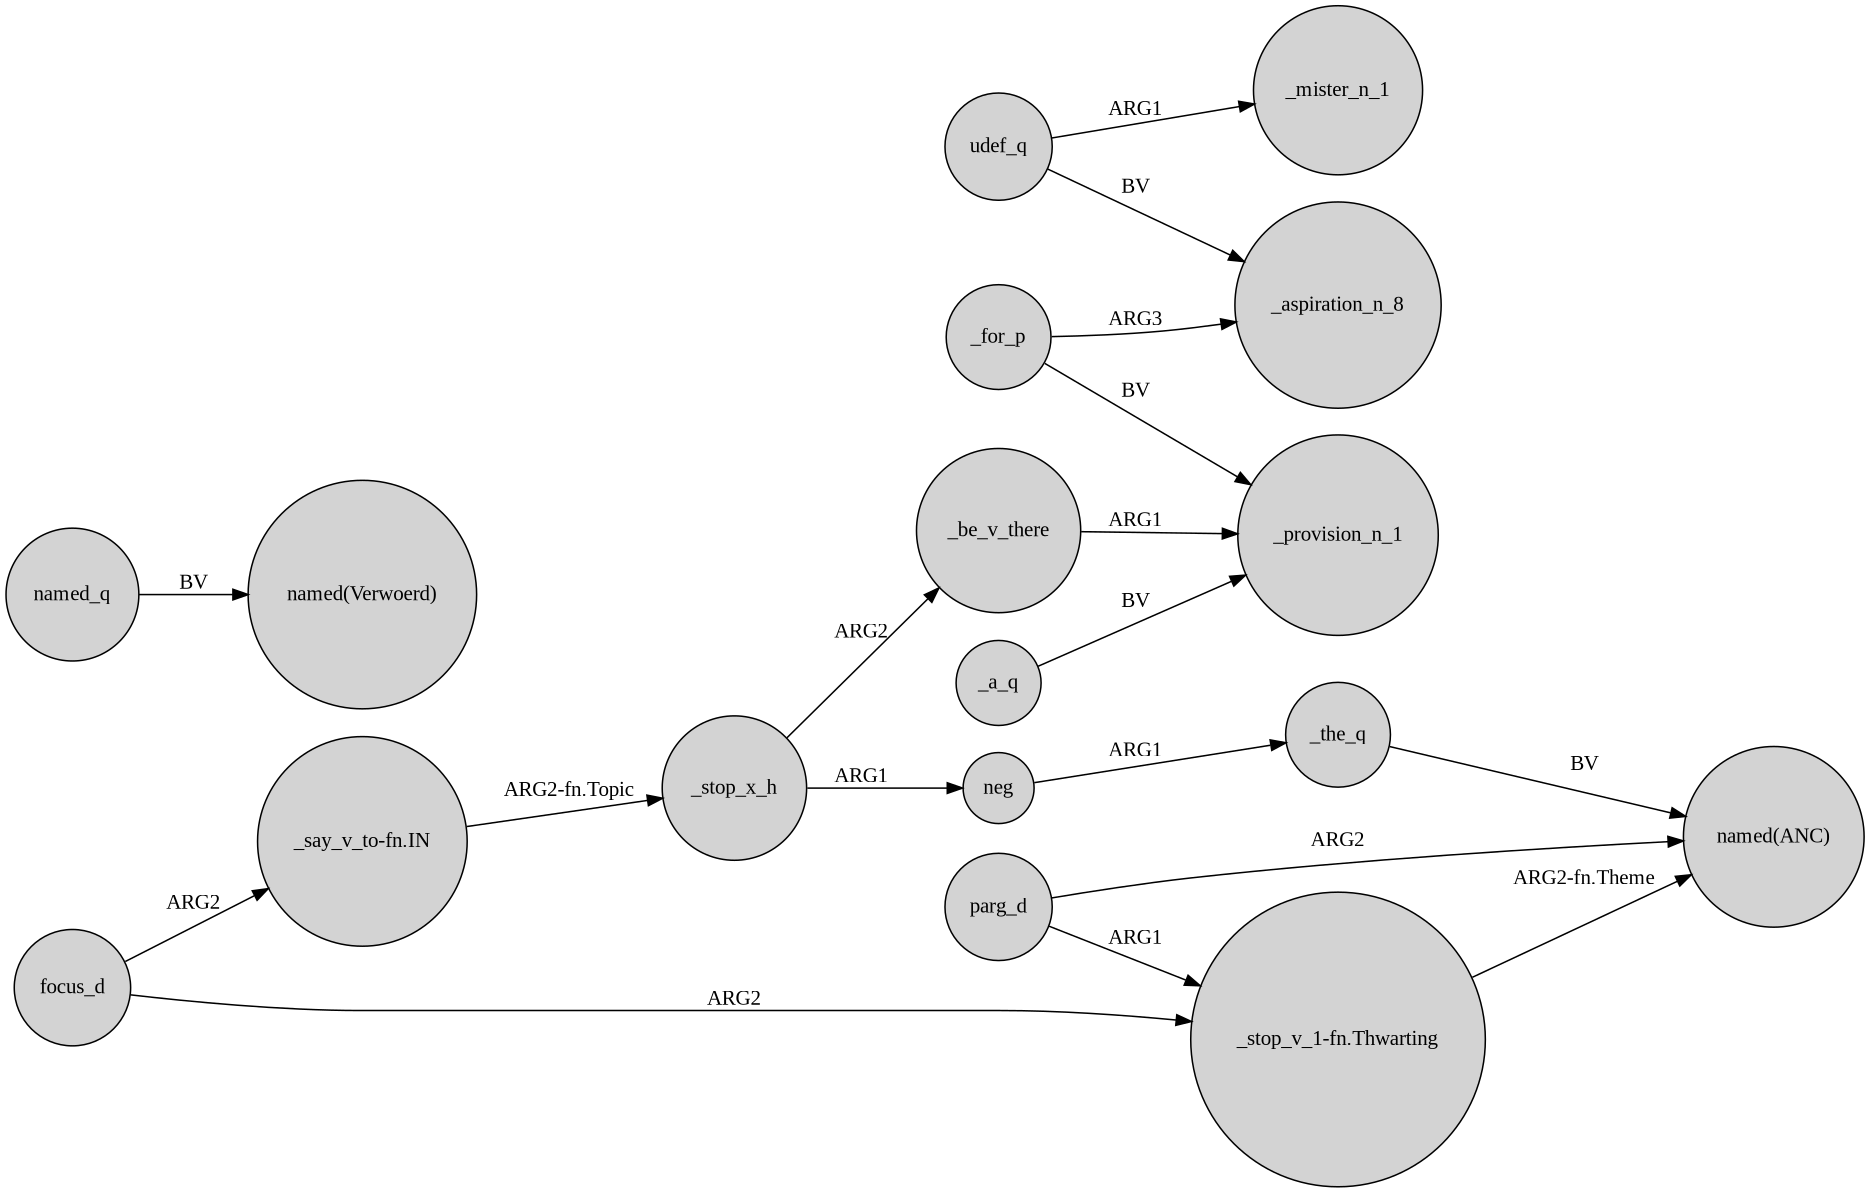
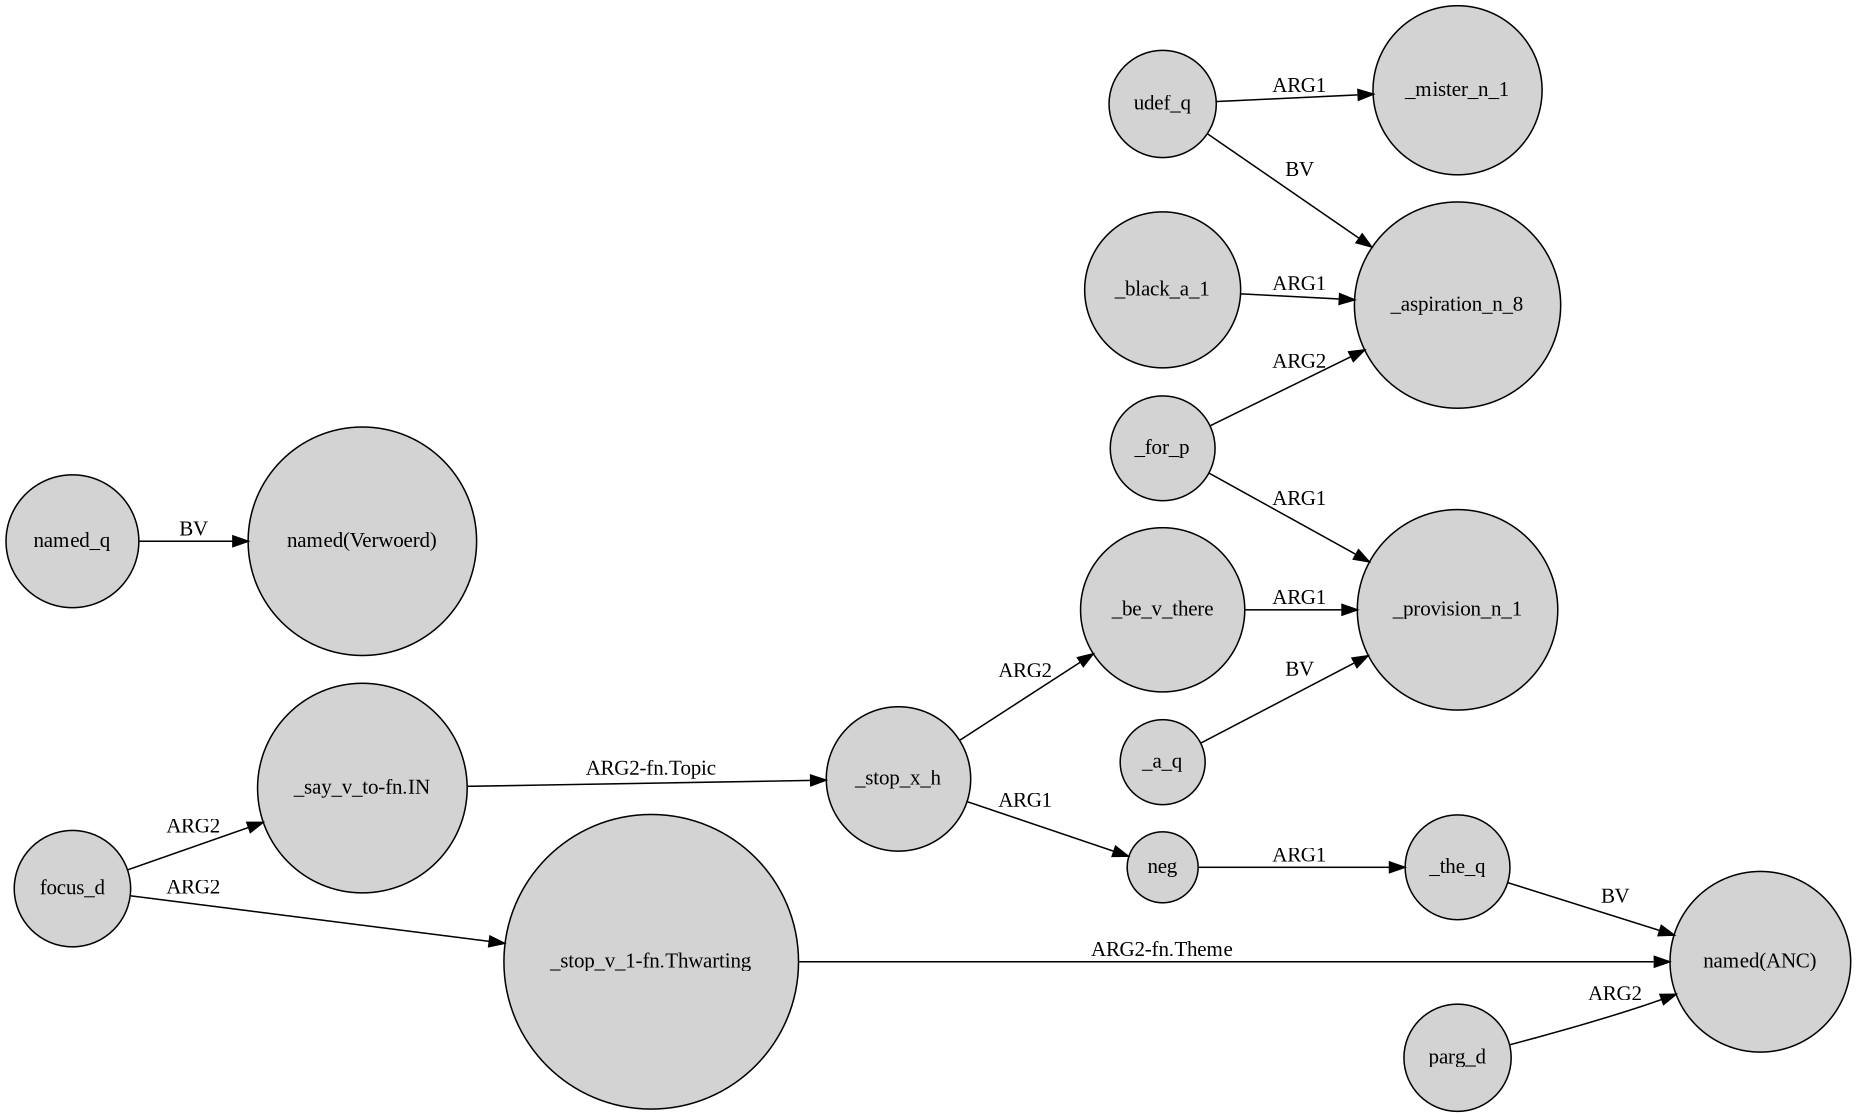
none -> (1163, 290)
(1136, 320) -> (1300, 362)
(1136, 391) -> (1300, 499)
(1117, 953) -> none
